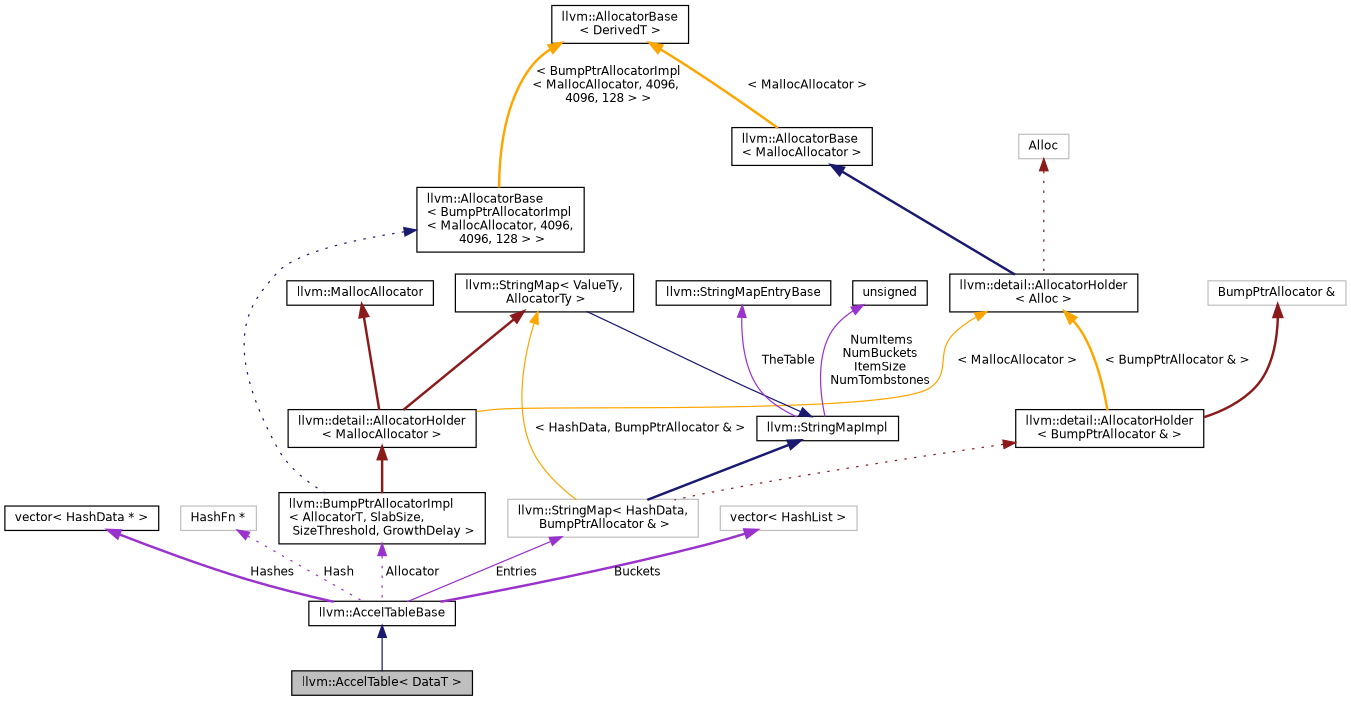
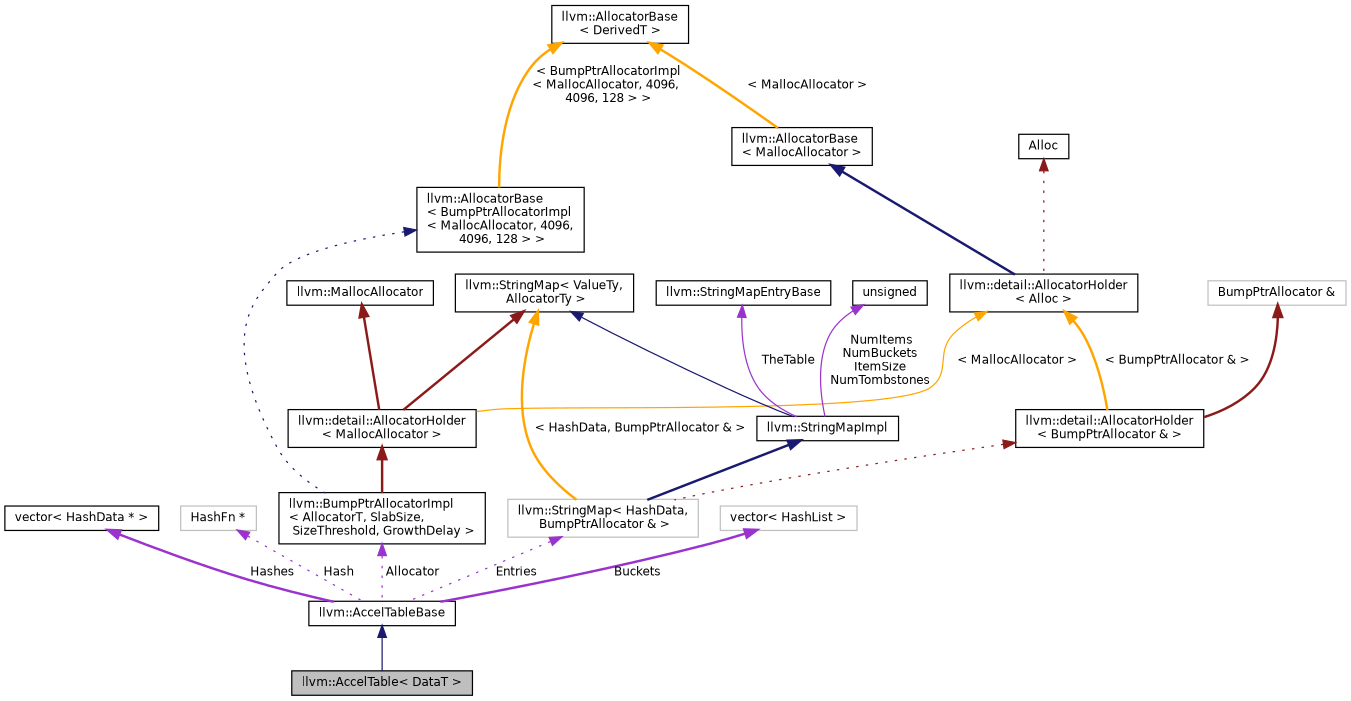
(1044, 146) -> (1044, 146)
(693, 362) -> (686, 369)
(524, 420) -> (524, 420)
(479, 572) -> (479, 572)
